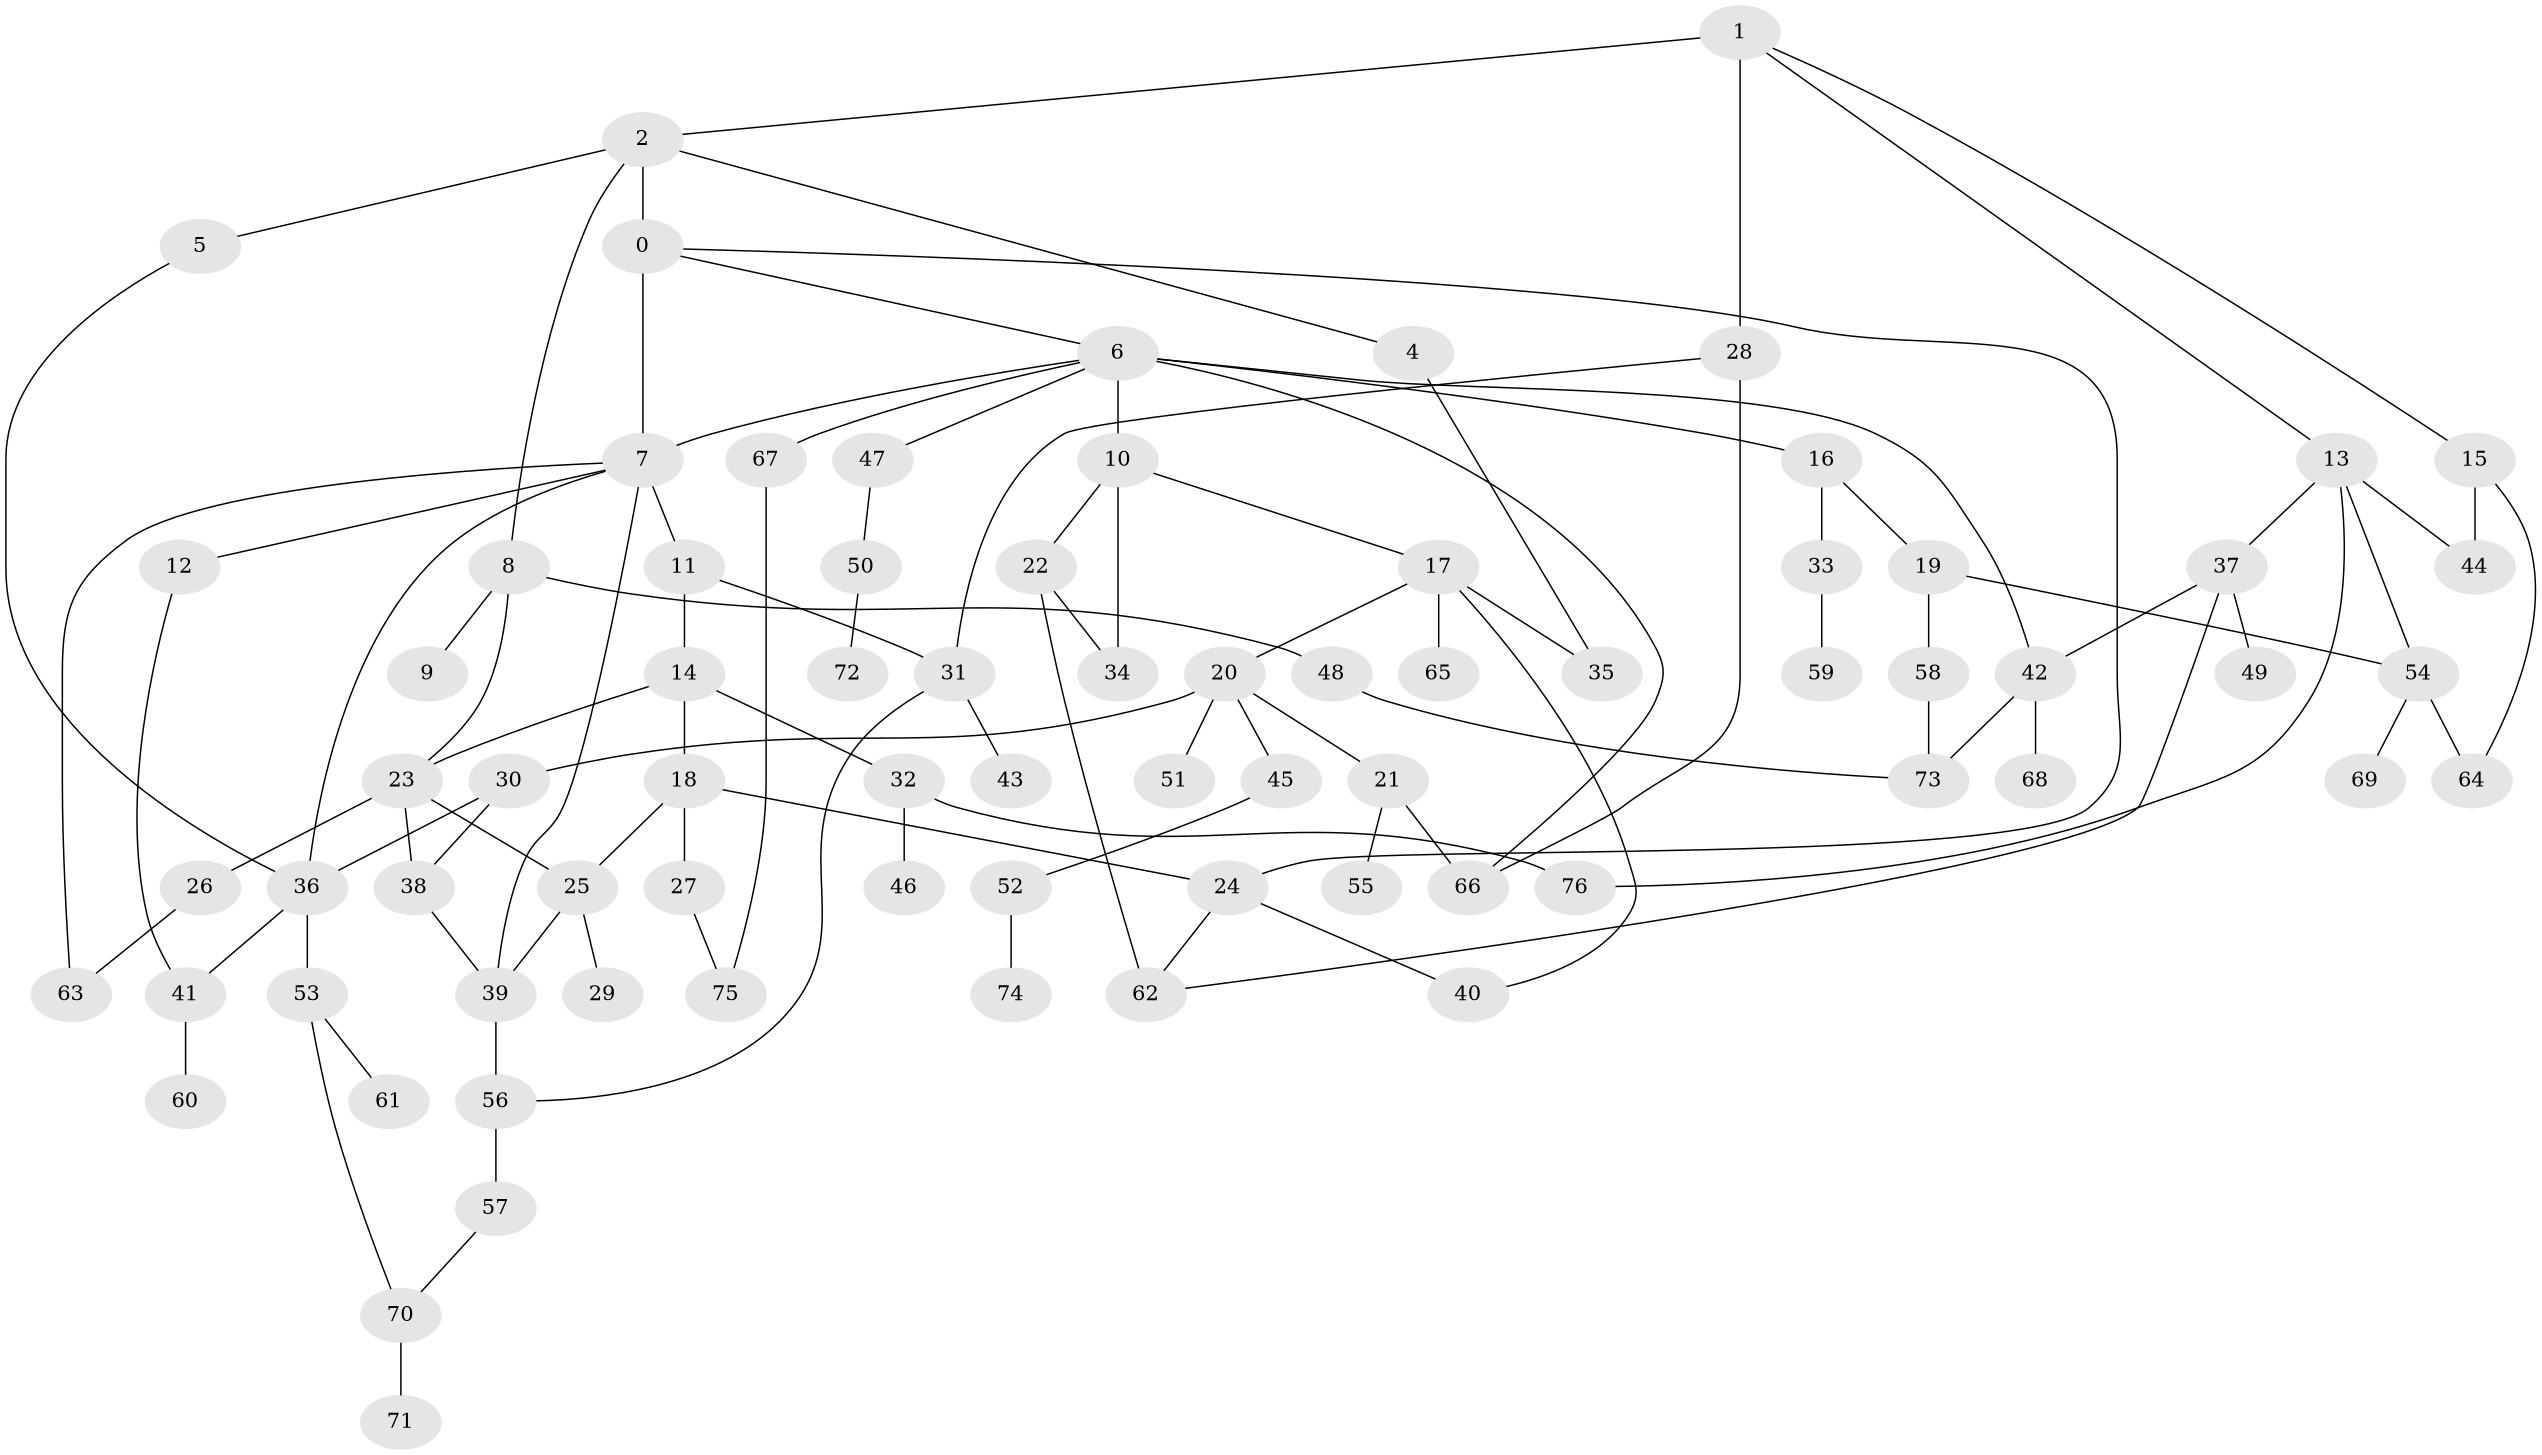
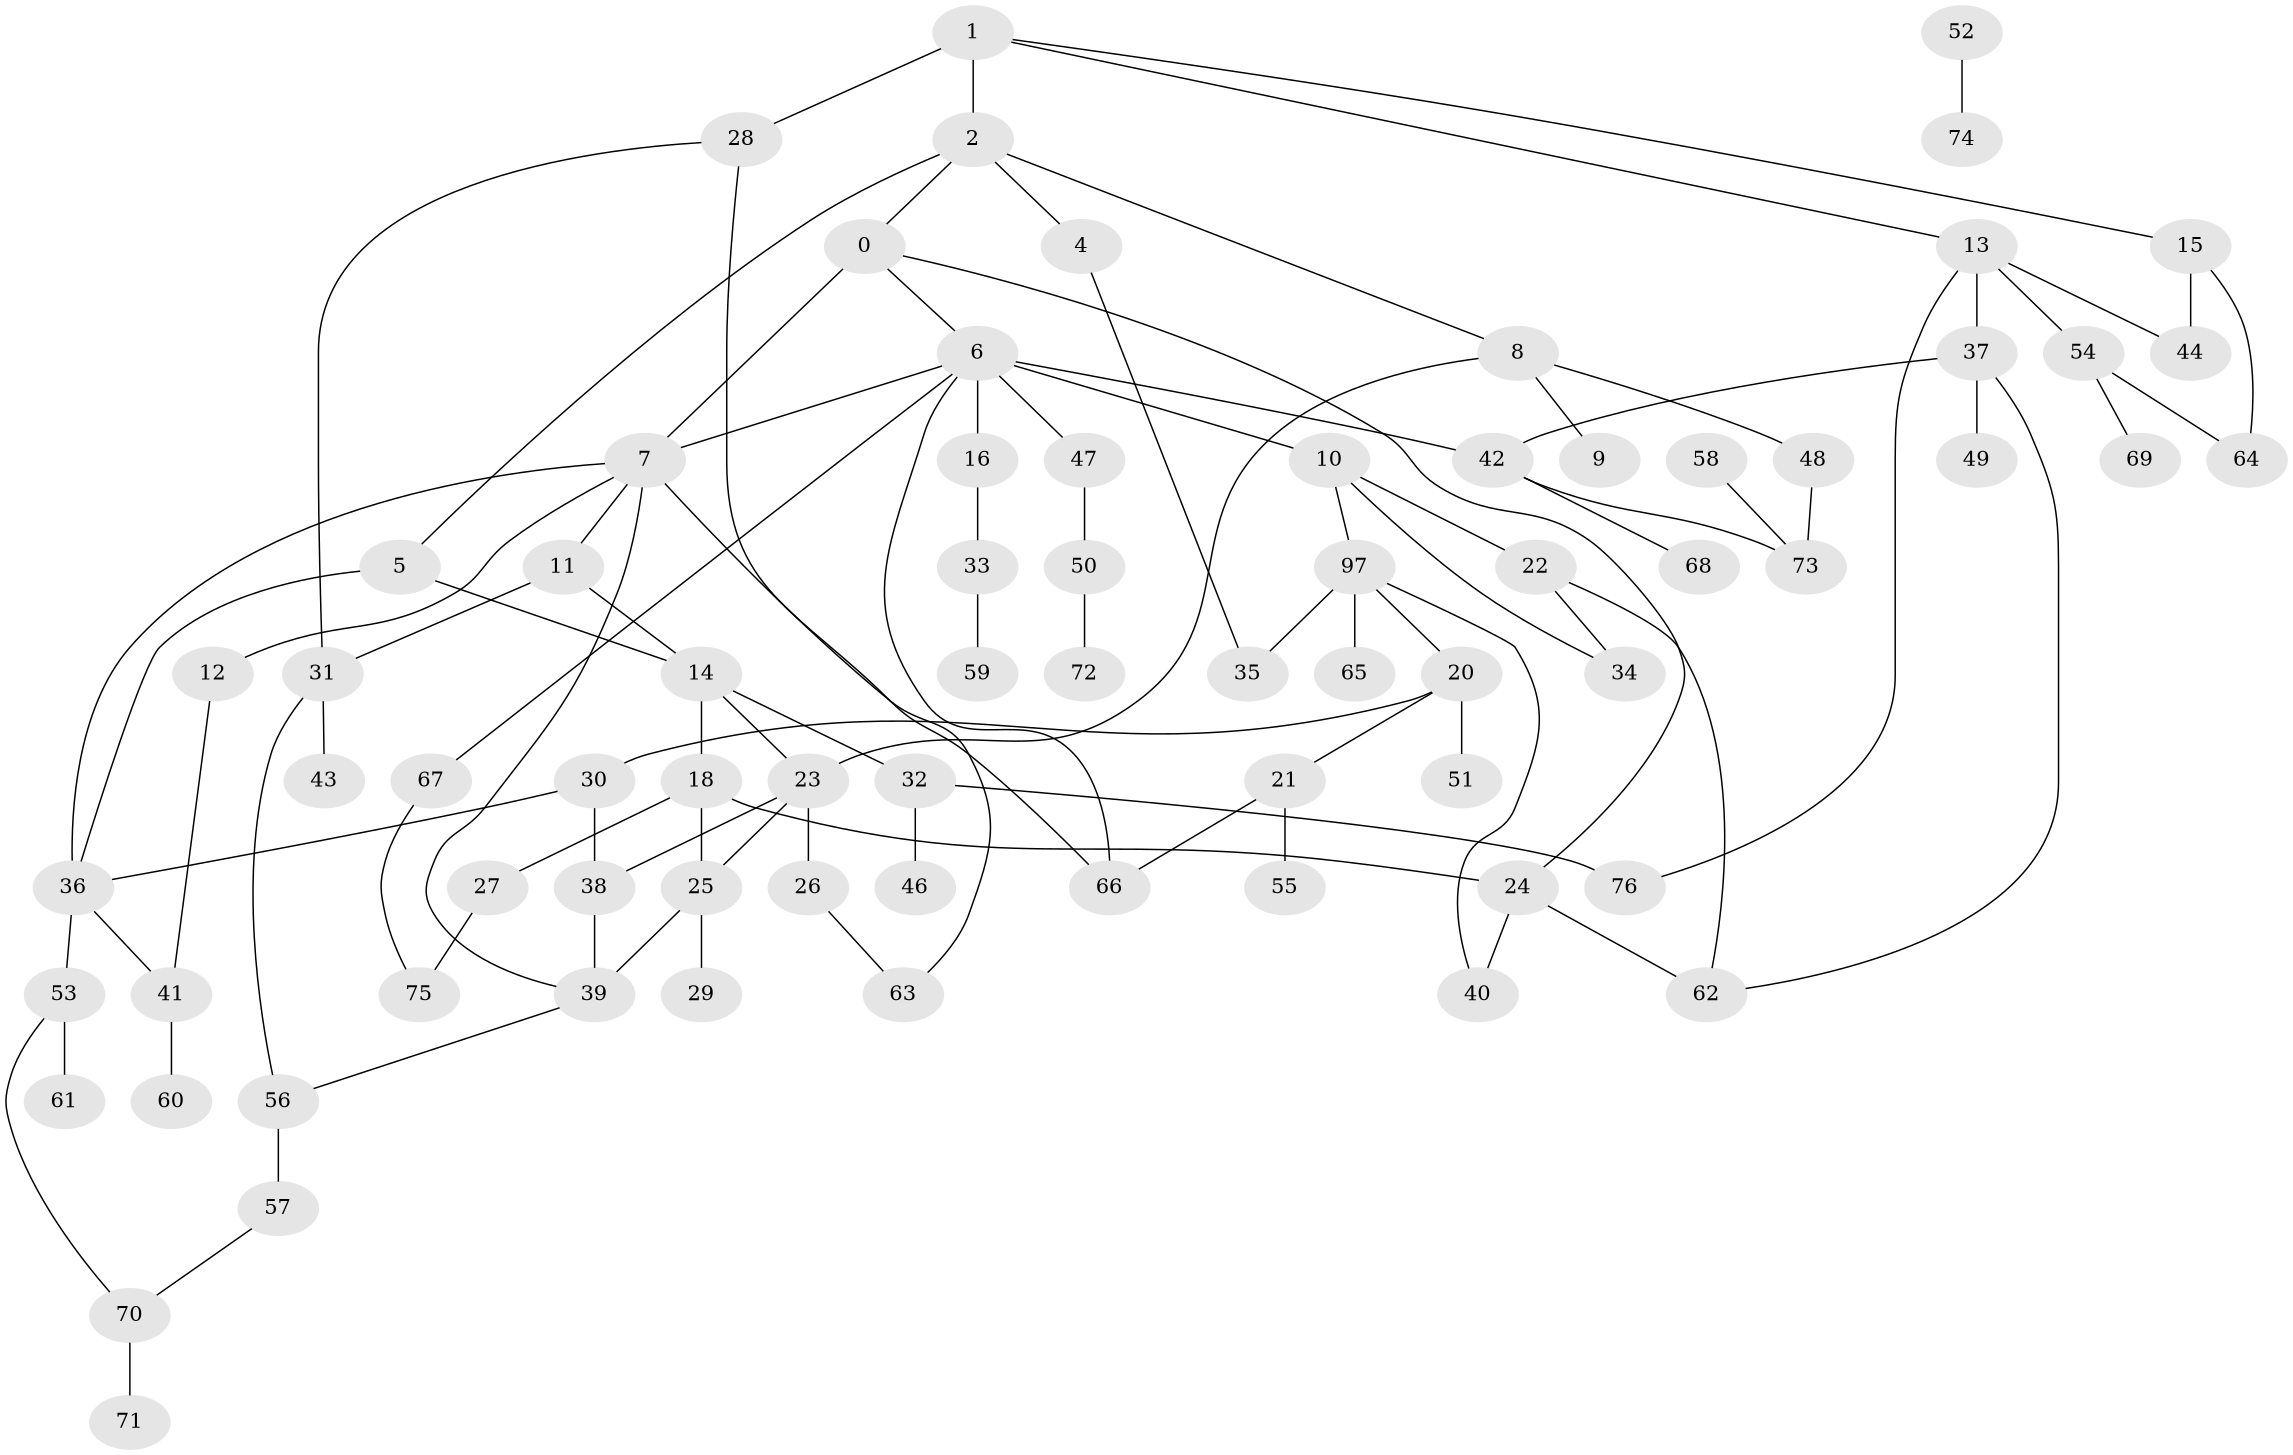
(1439, 567) -> (1355, 567)
(1929, 567) -> none
none -> (551, 621)
(1281, 781) -> none
